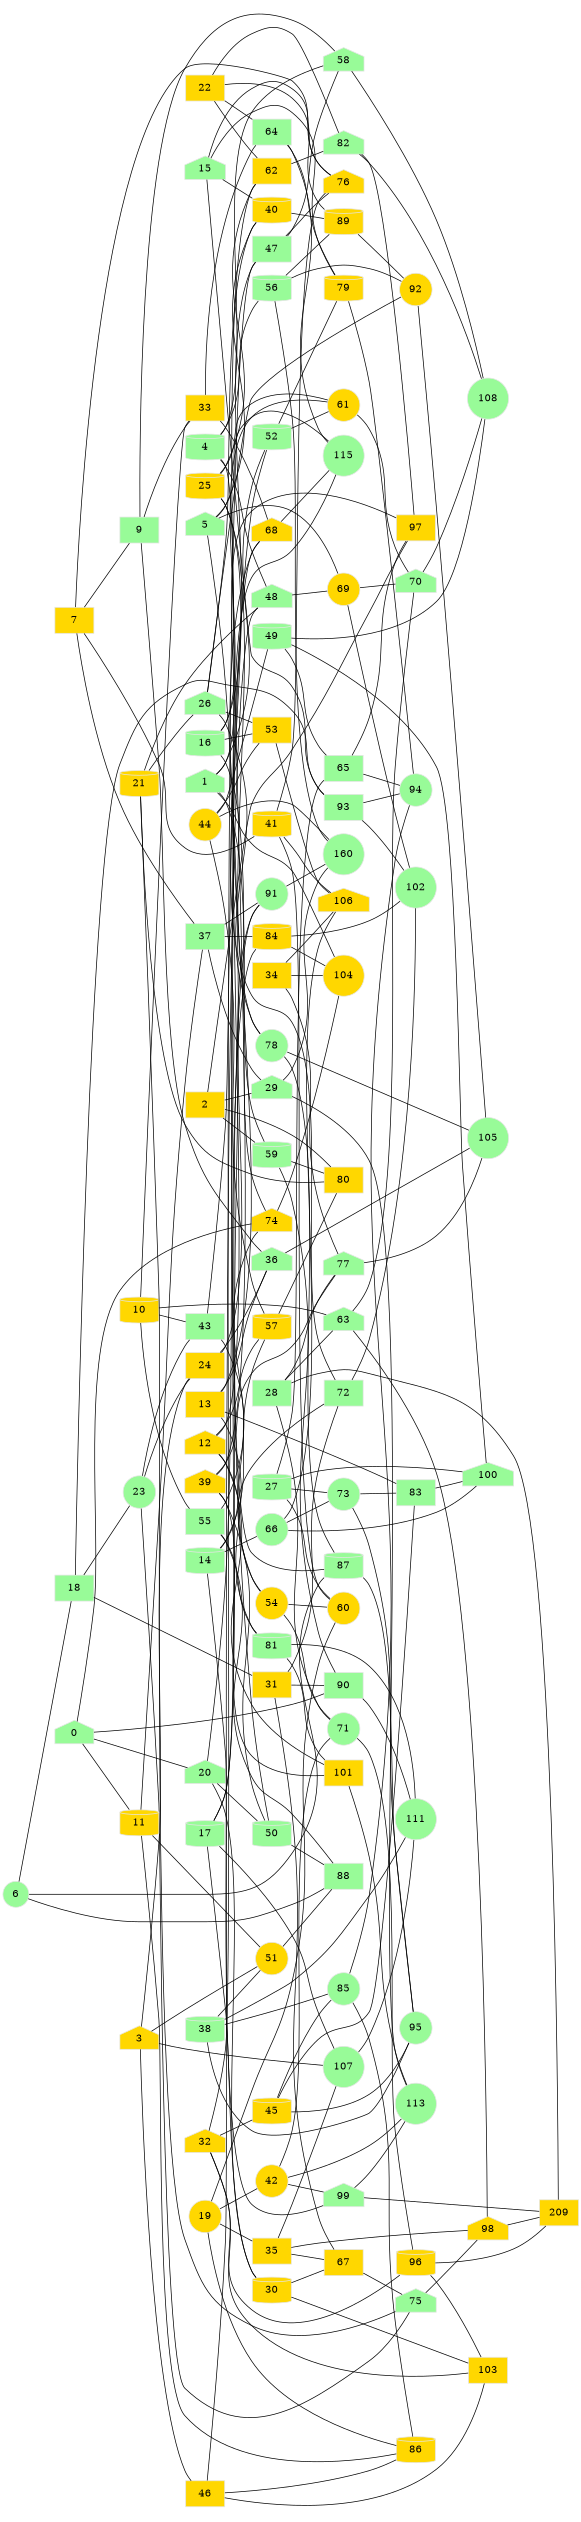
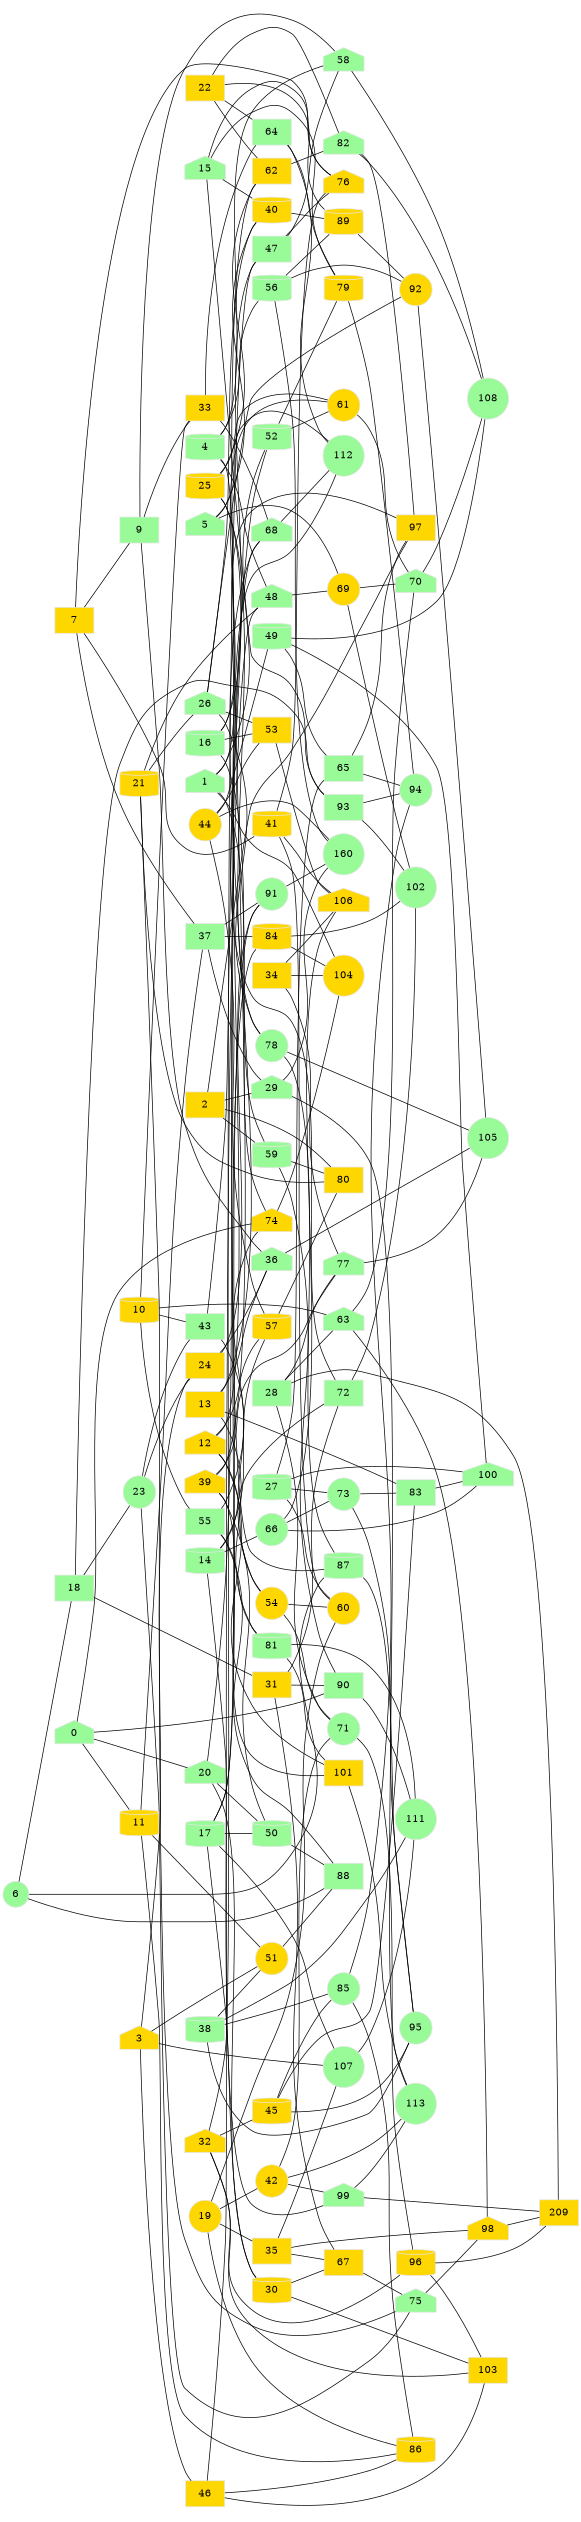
(344, 456) -> (344, 456)
(272, 531) -> (272, 531)
(236, 1178) -> (239, 1834)
